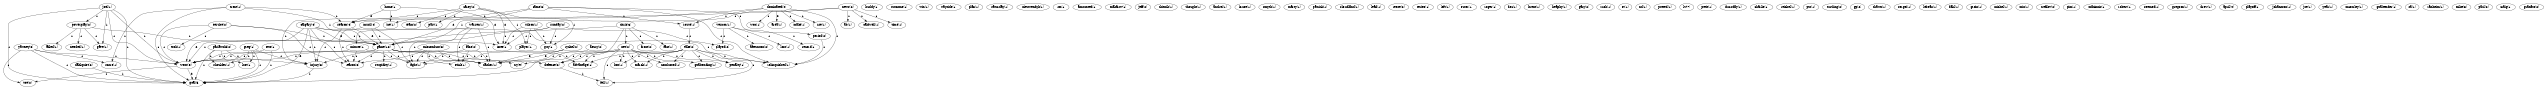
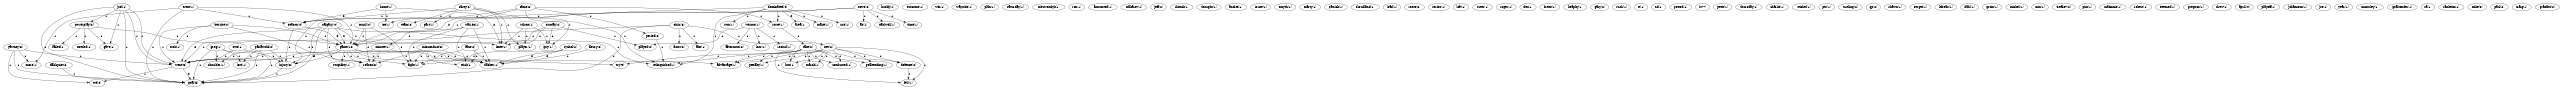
(505, 25) -> (502, 25)
(463, 53) -> none
